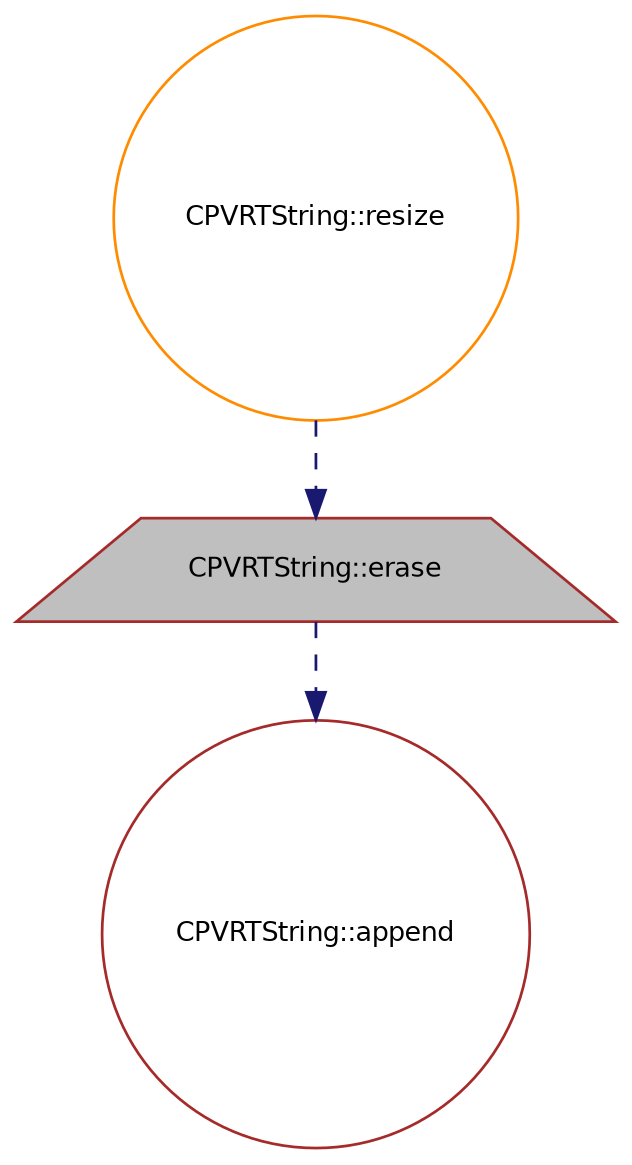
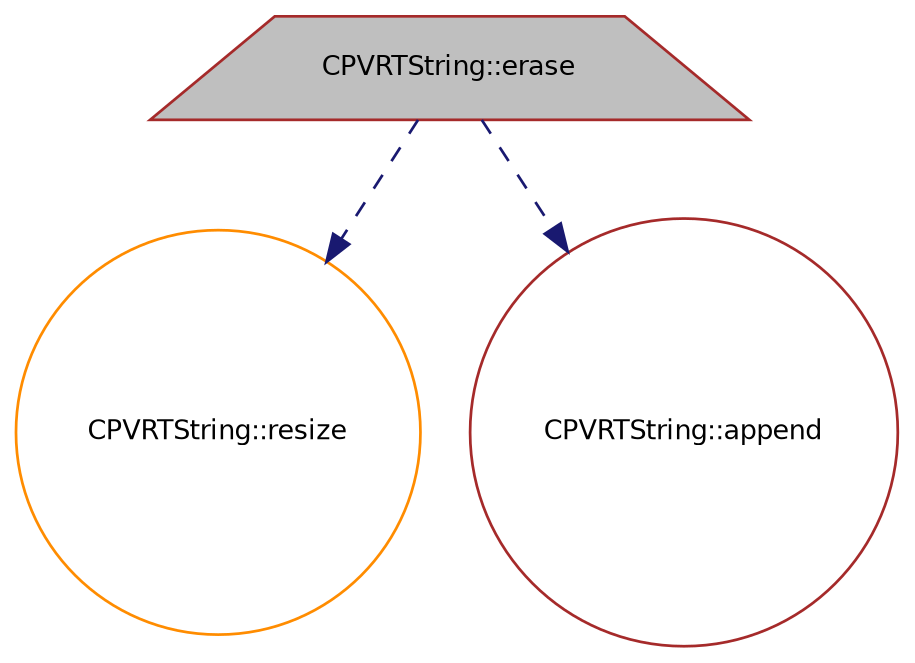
(316, 455) -> (380, 179)
